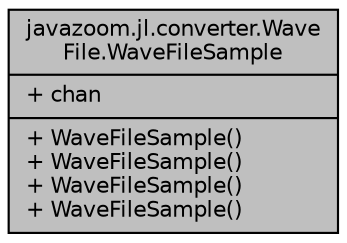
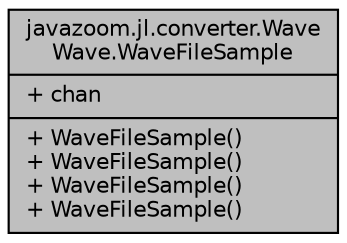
(173, 53) -> (173, 53)
